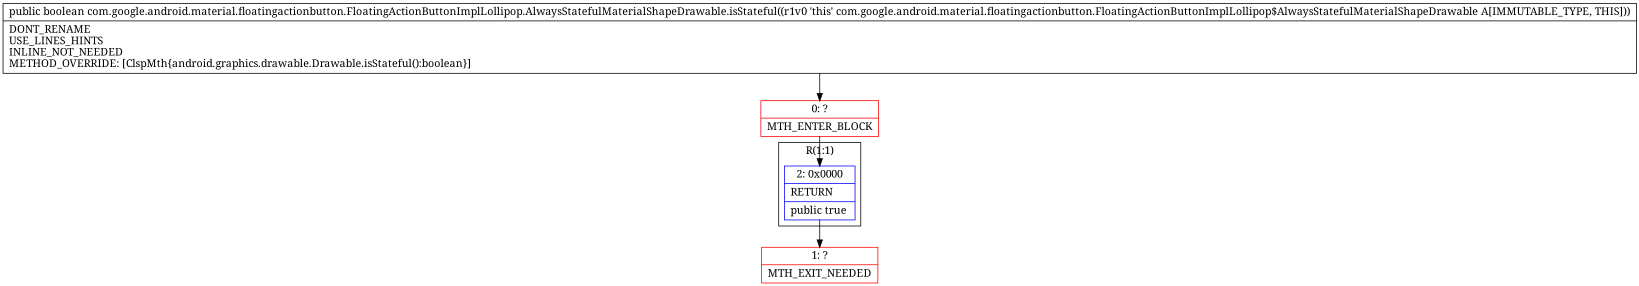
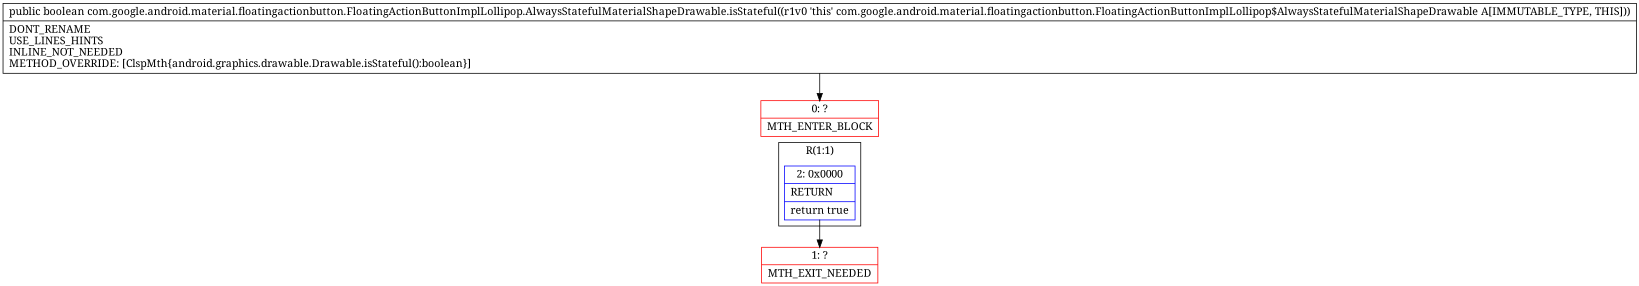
(820, 147) -> none
(819, 210) -> (820, 210)
